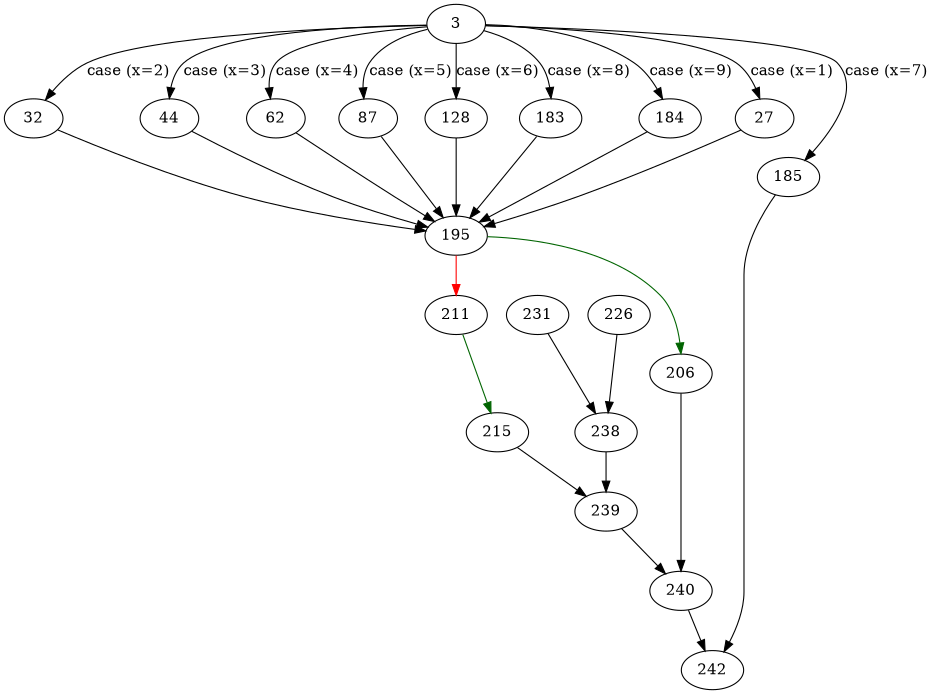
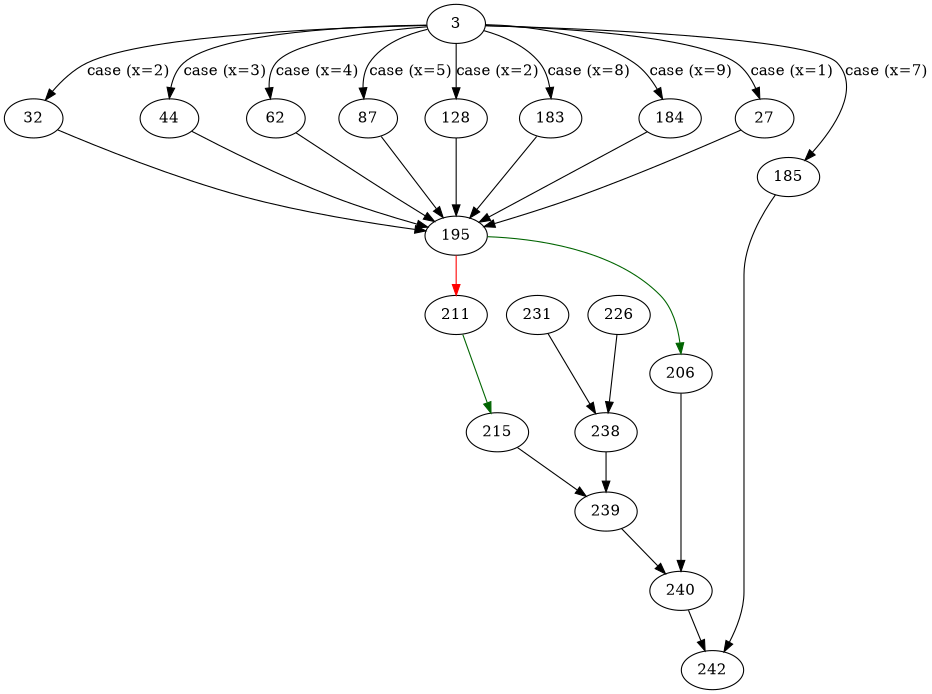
(497, 71) -> (497, 71)
